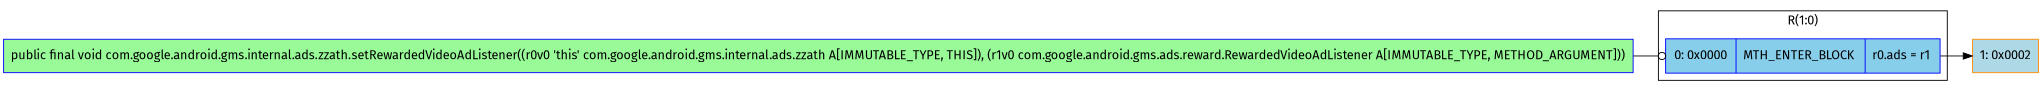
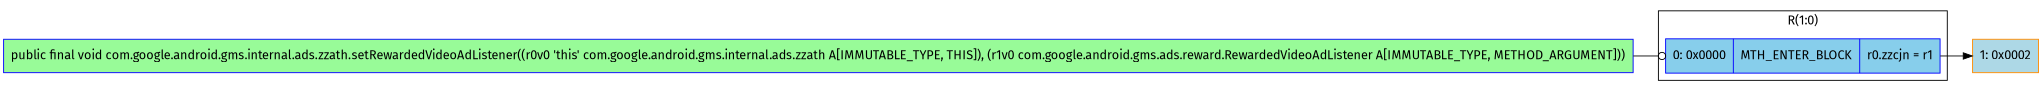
(1901, 56) -> (1900, 56)
